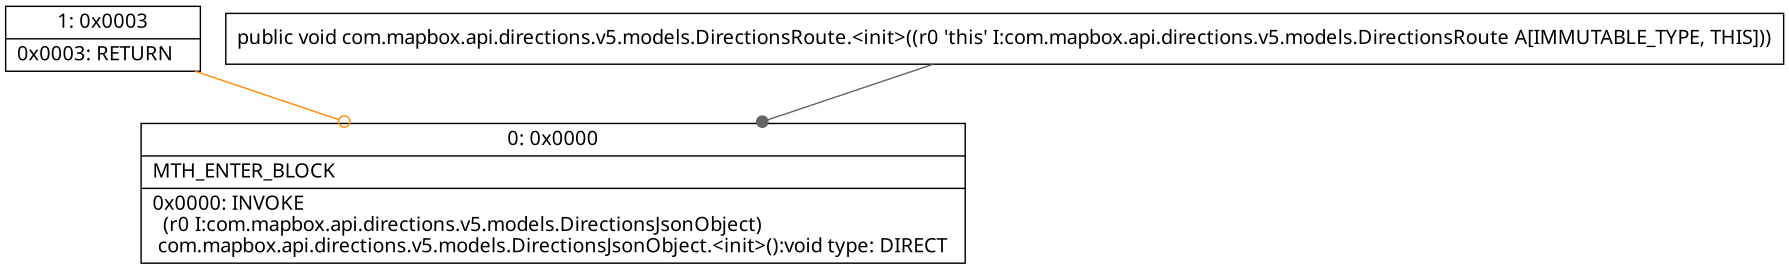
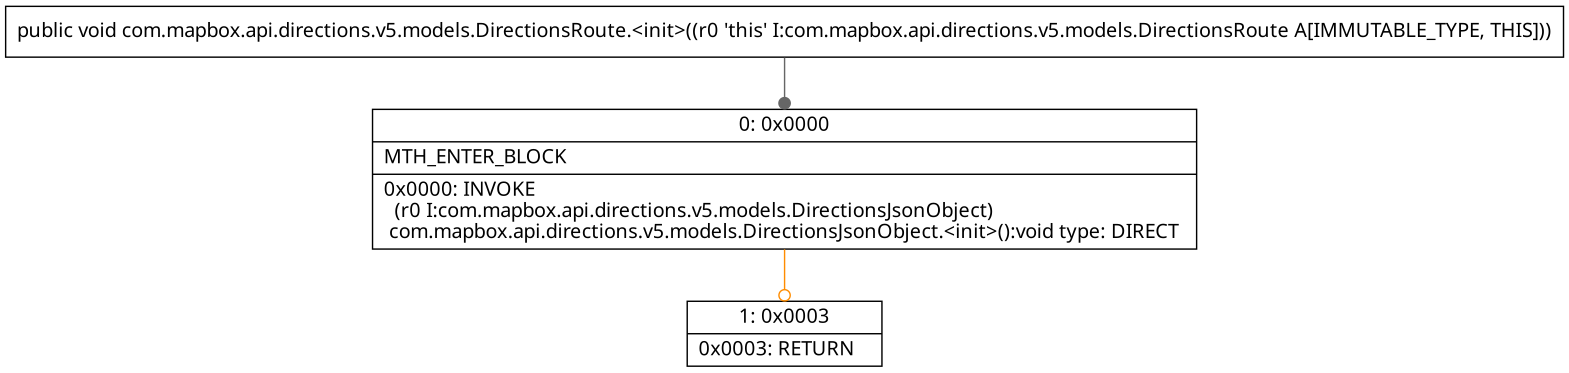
(267, 95) -> (785, 269)
